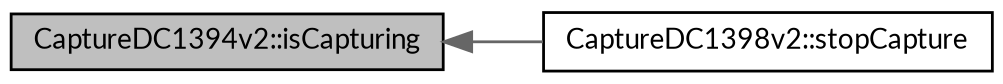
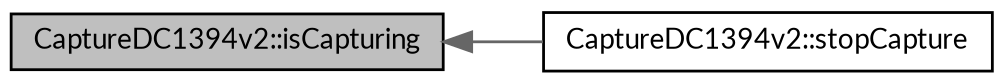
(768, 42) -> (768, 42)
